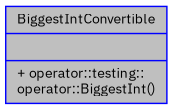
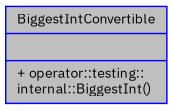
(86, 89) -> (84, 89)
